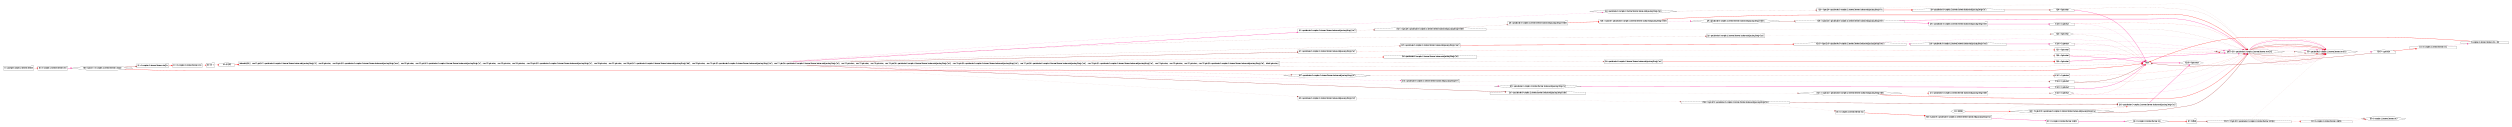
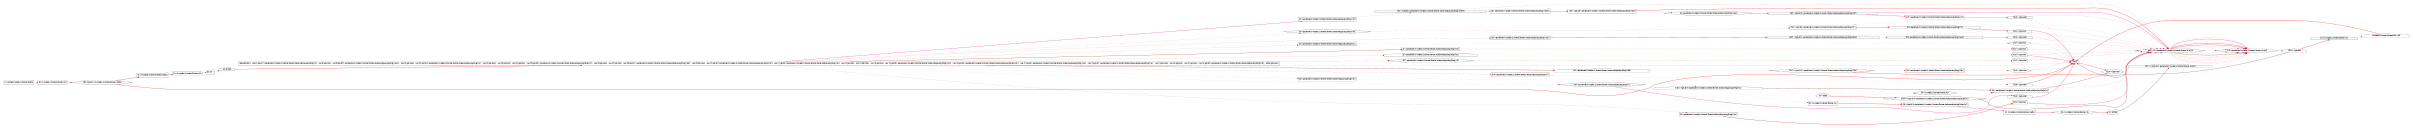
(2326, 121) -> none
